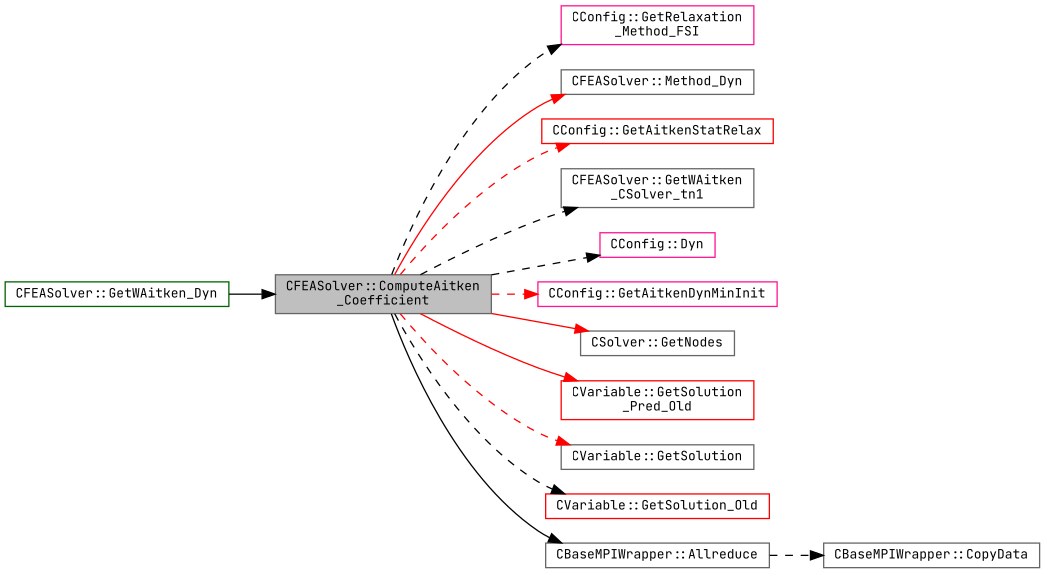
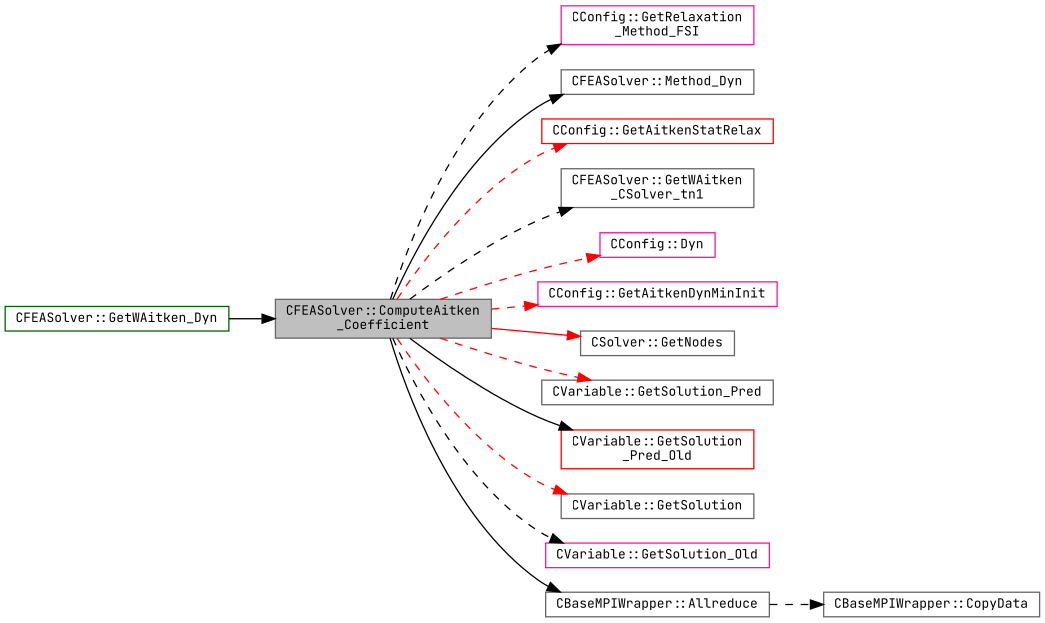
(461, 175) -> (457, 187)
(539, 266) -> (513, 276)
(491, 348) -> (482, 387)
none -> (658, 392)
(658, 506) -> (658, 555)
